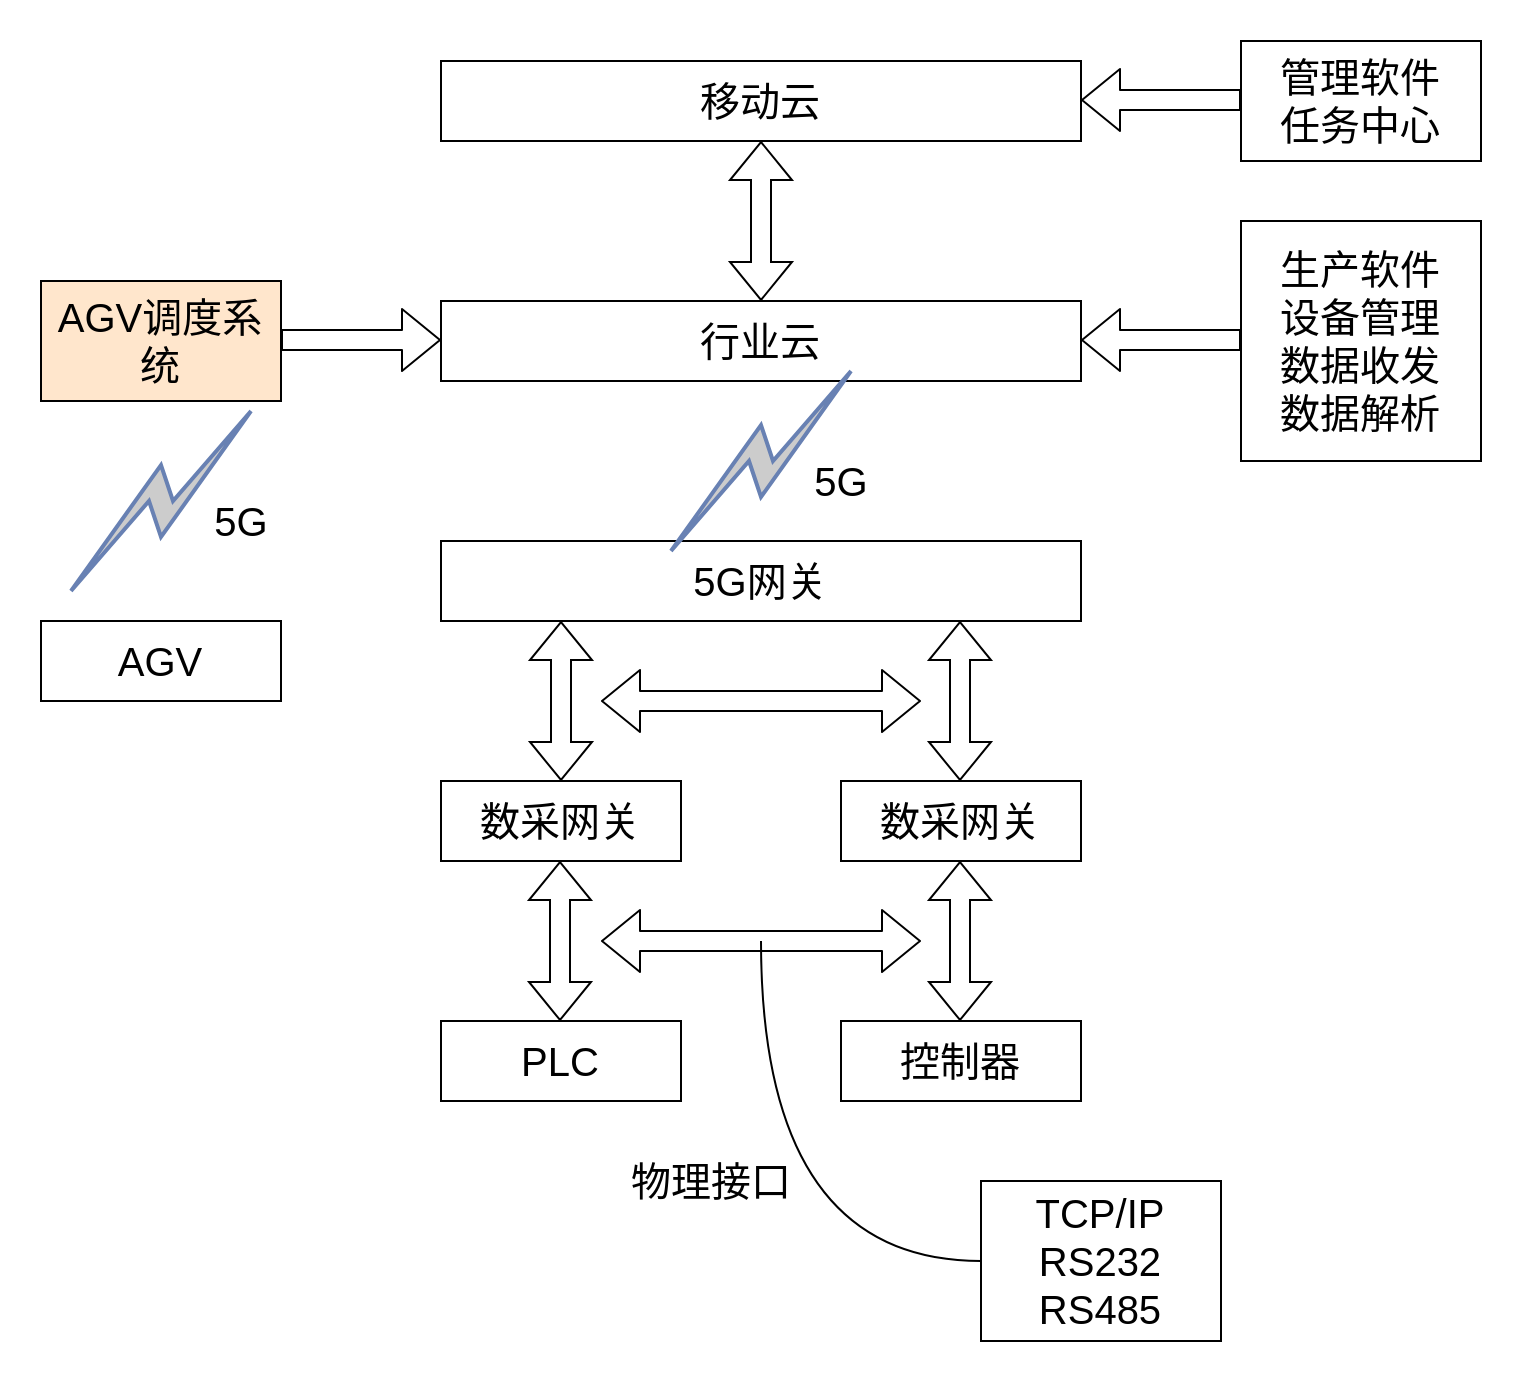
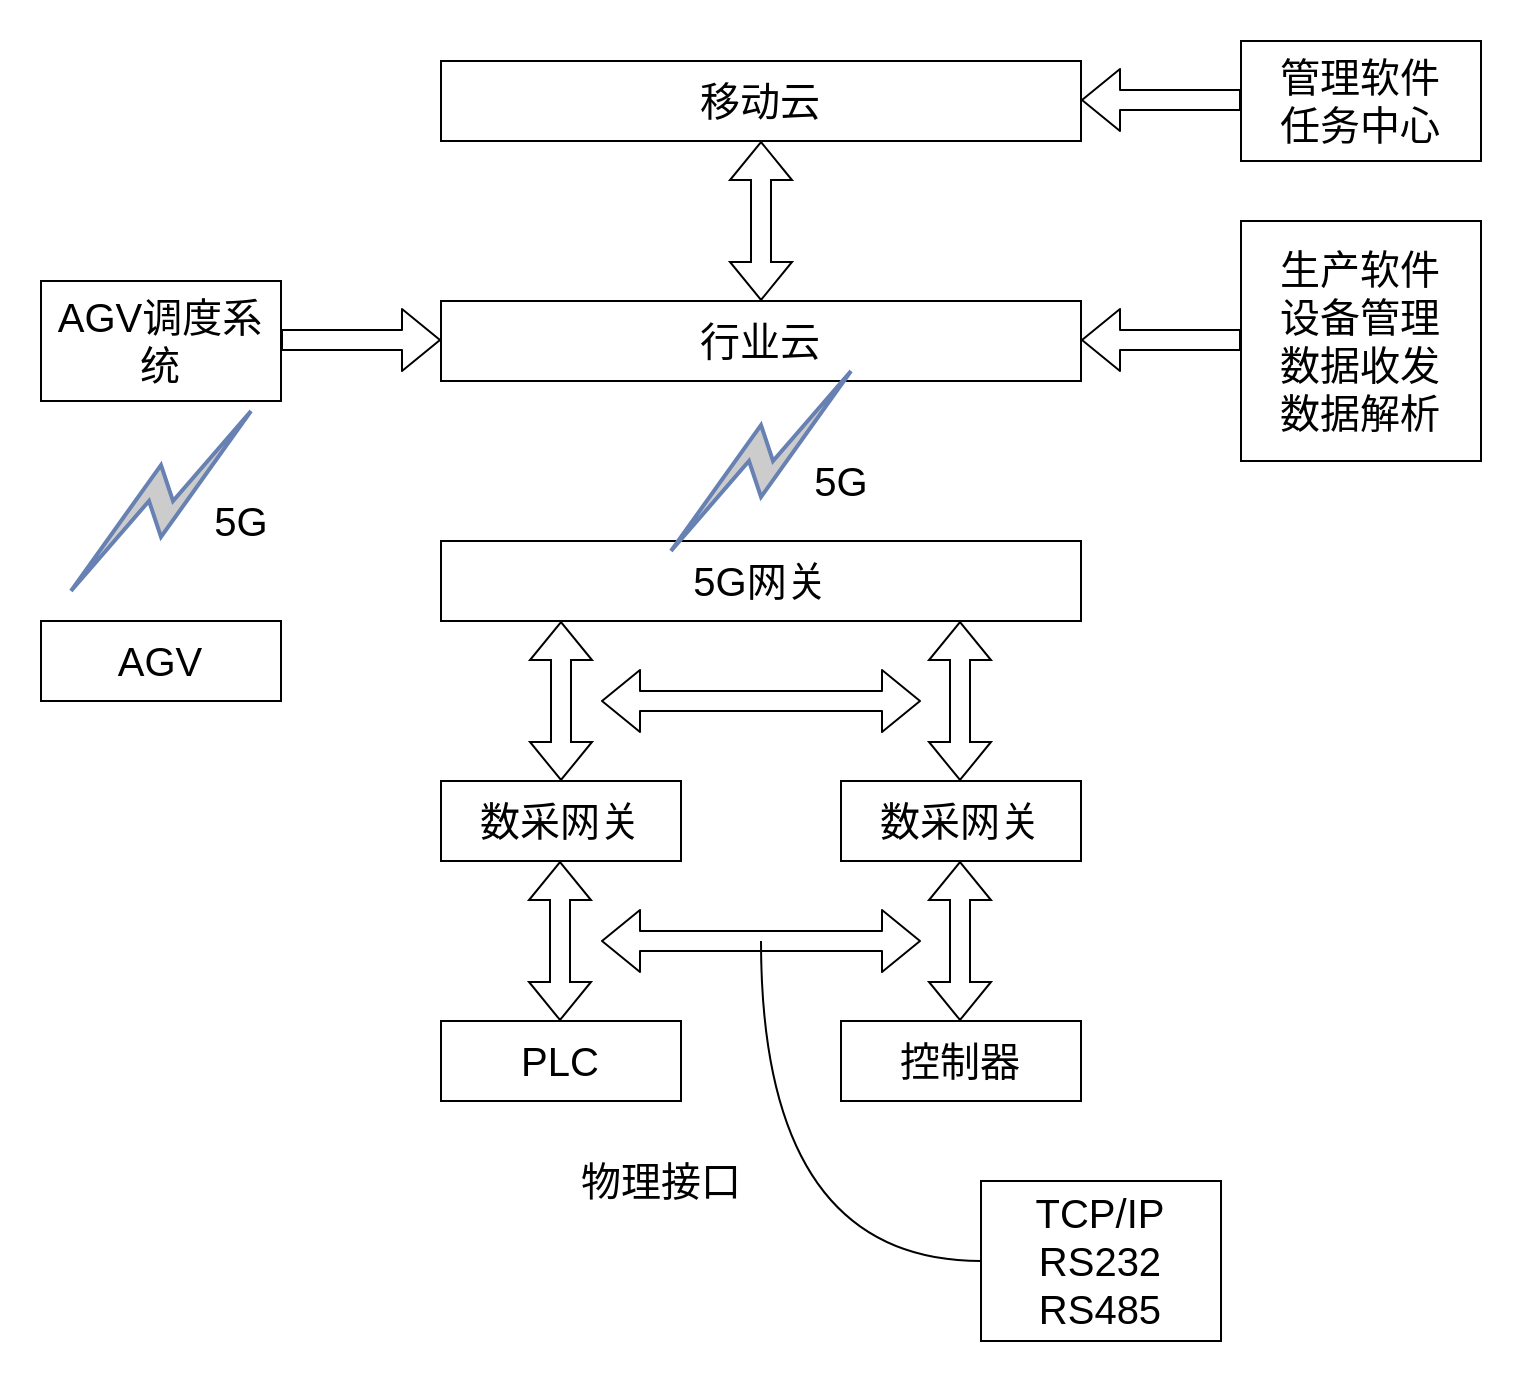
(161, 341) -> (161, 341)
(711, 1181) -> (661, 1181)
